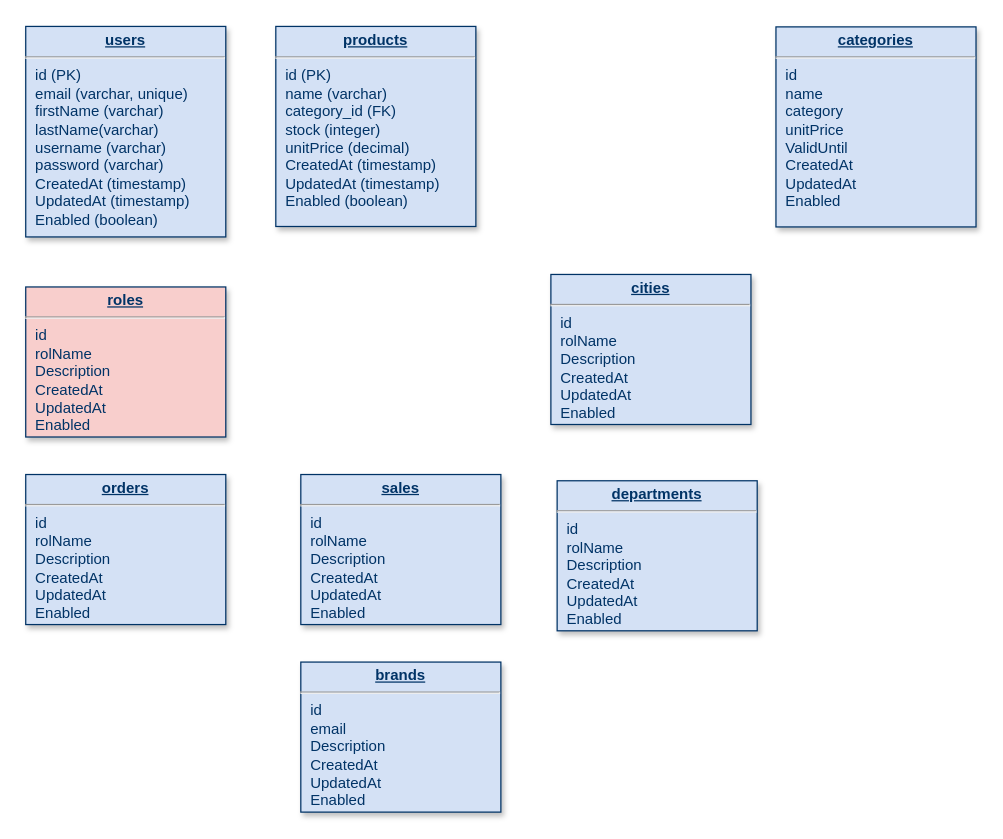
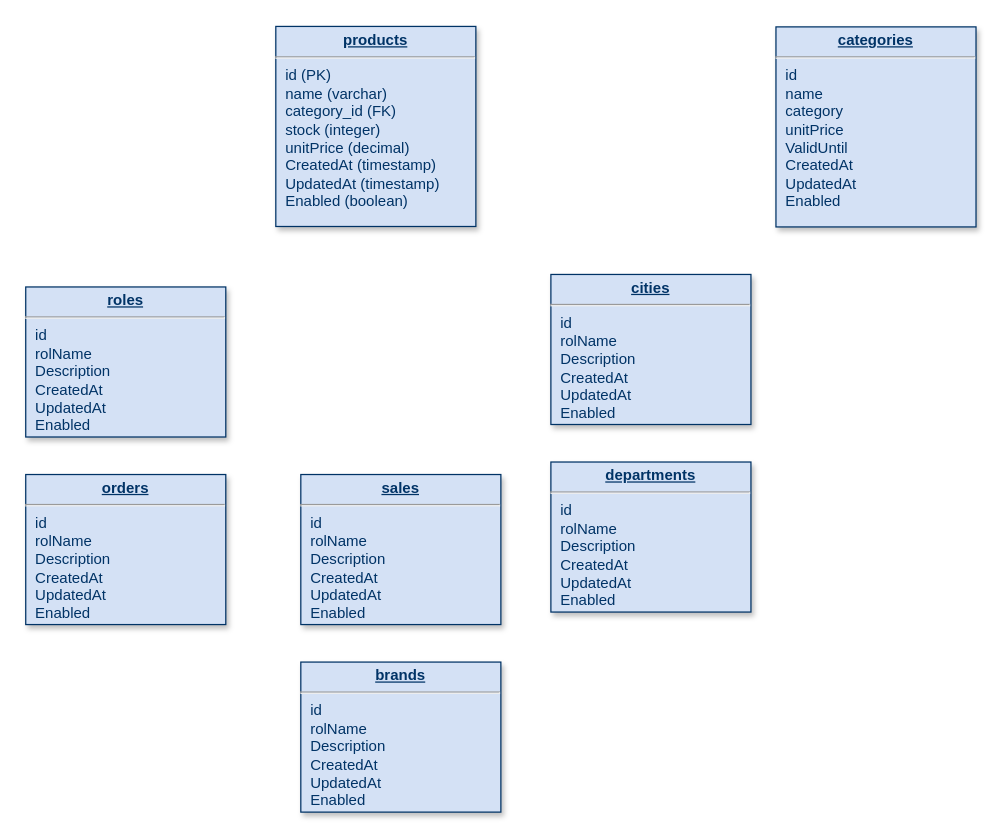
(126, 132) -> none
(126, 362) -> (126, 362)
(657, 556) -> (651, 537)
(343, 725) -> (343, 725)
